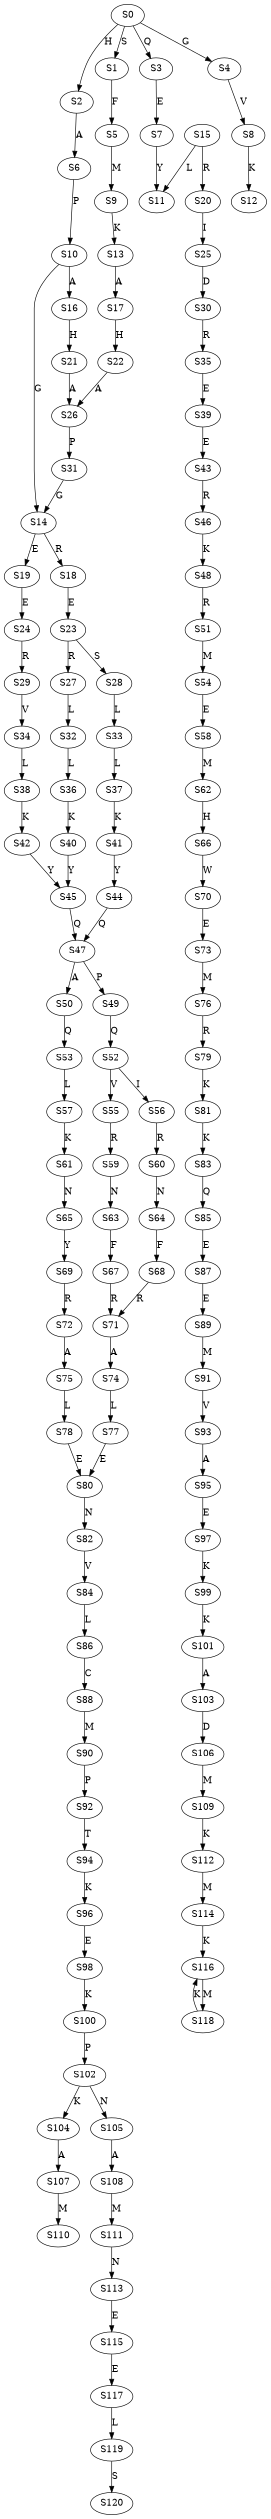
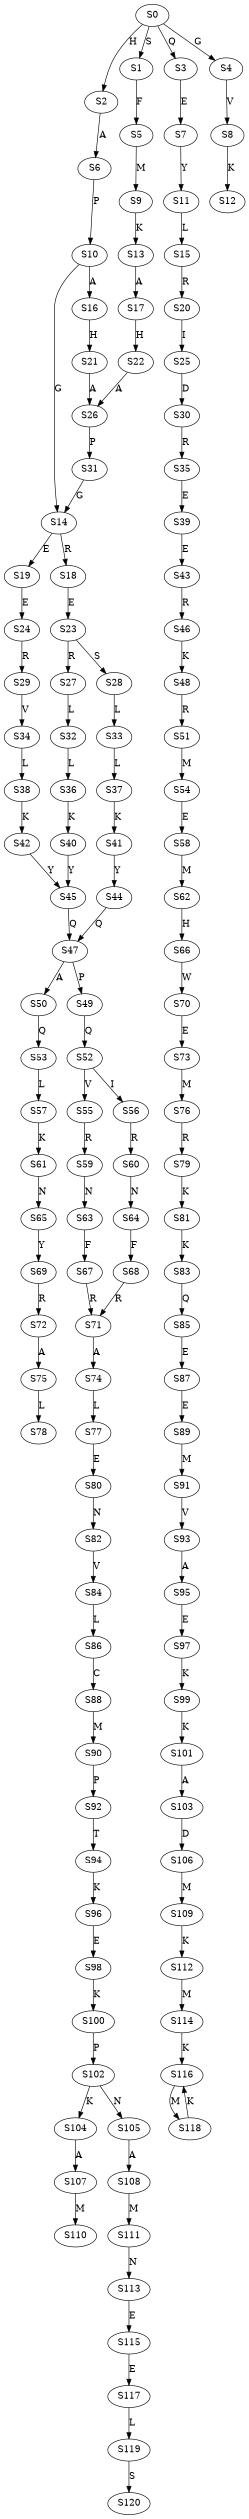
(181, 166) -> (182, 225)
(73, 1457) -> none
